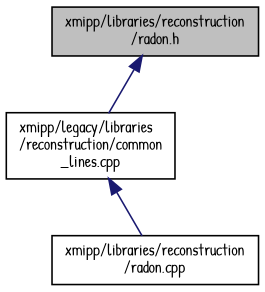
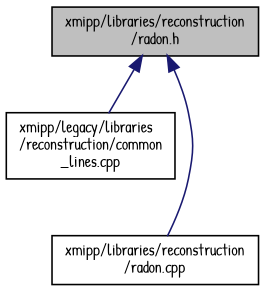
(129, 214) -> (192, 154)
